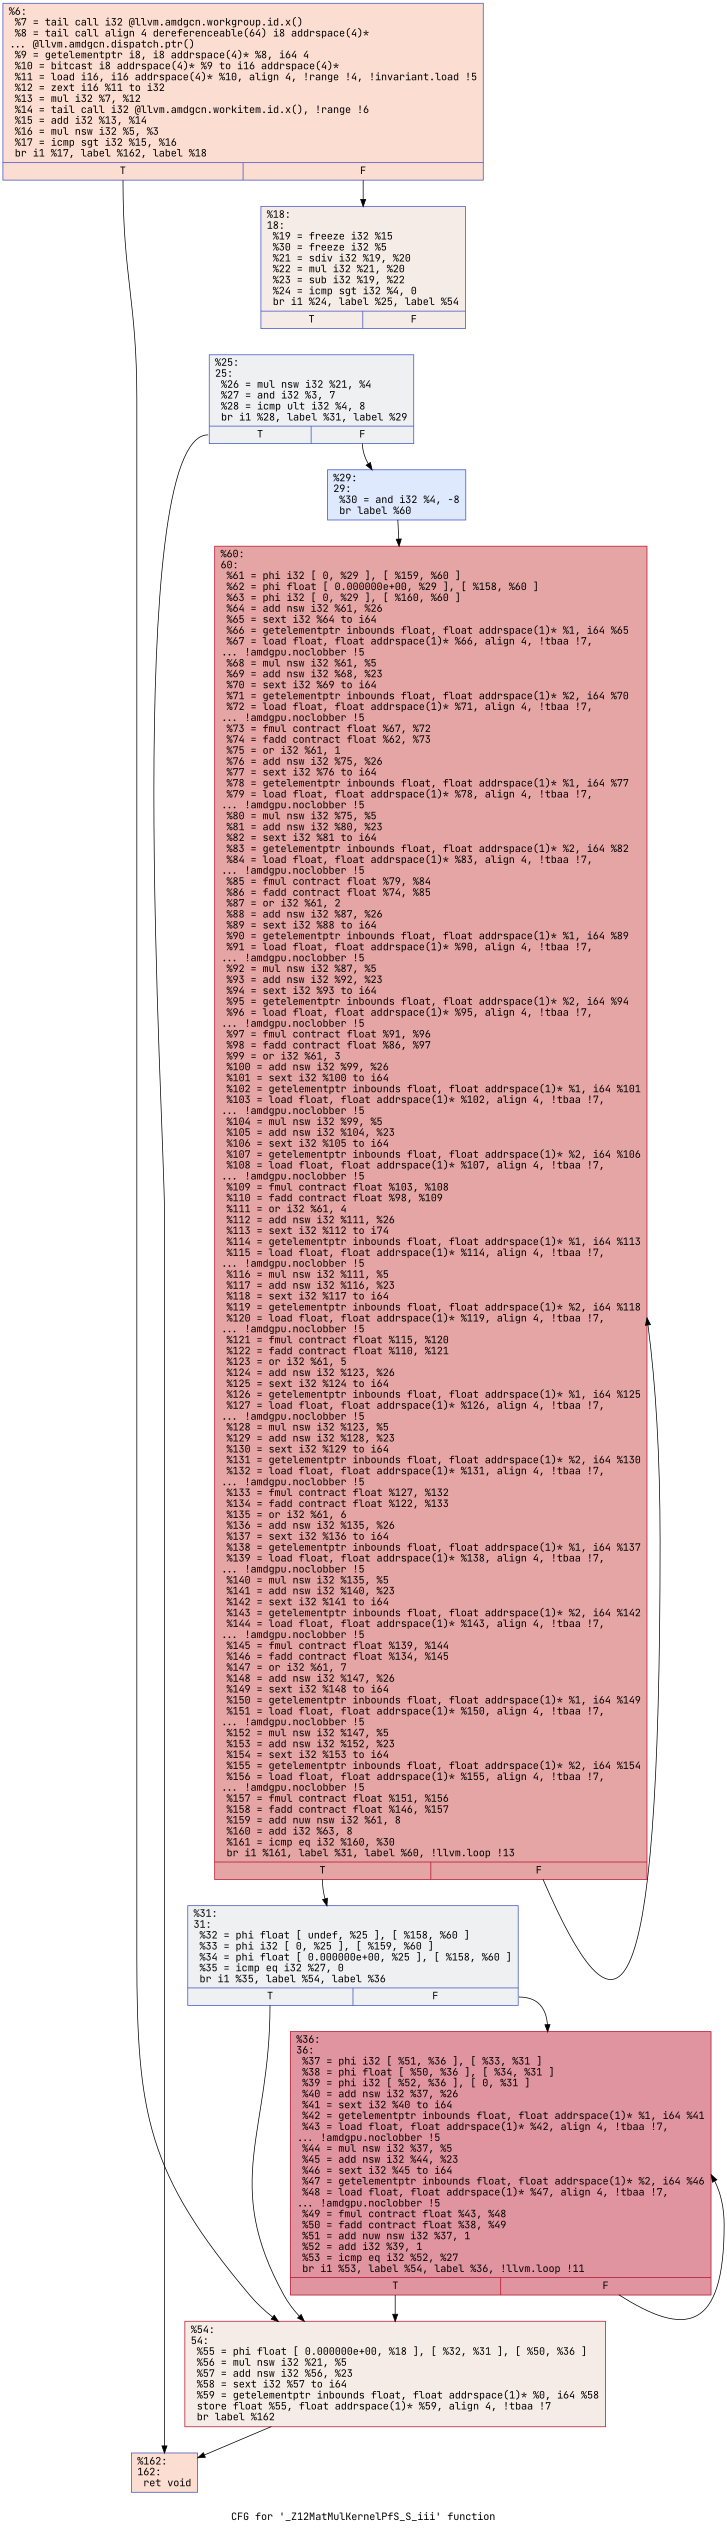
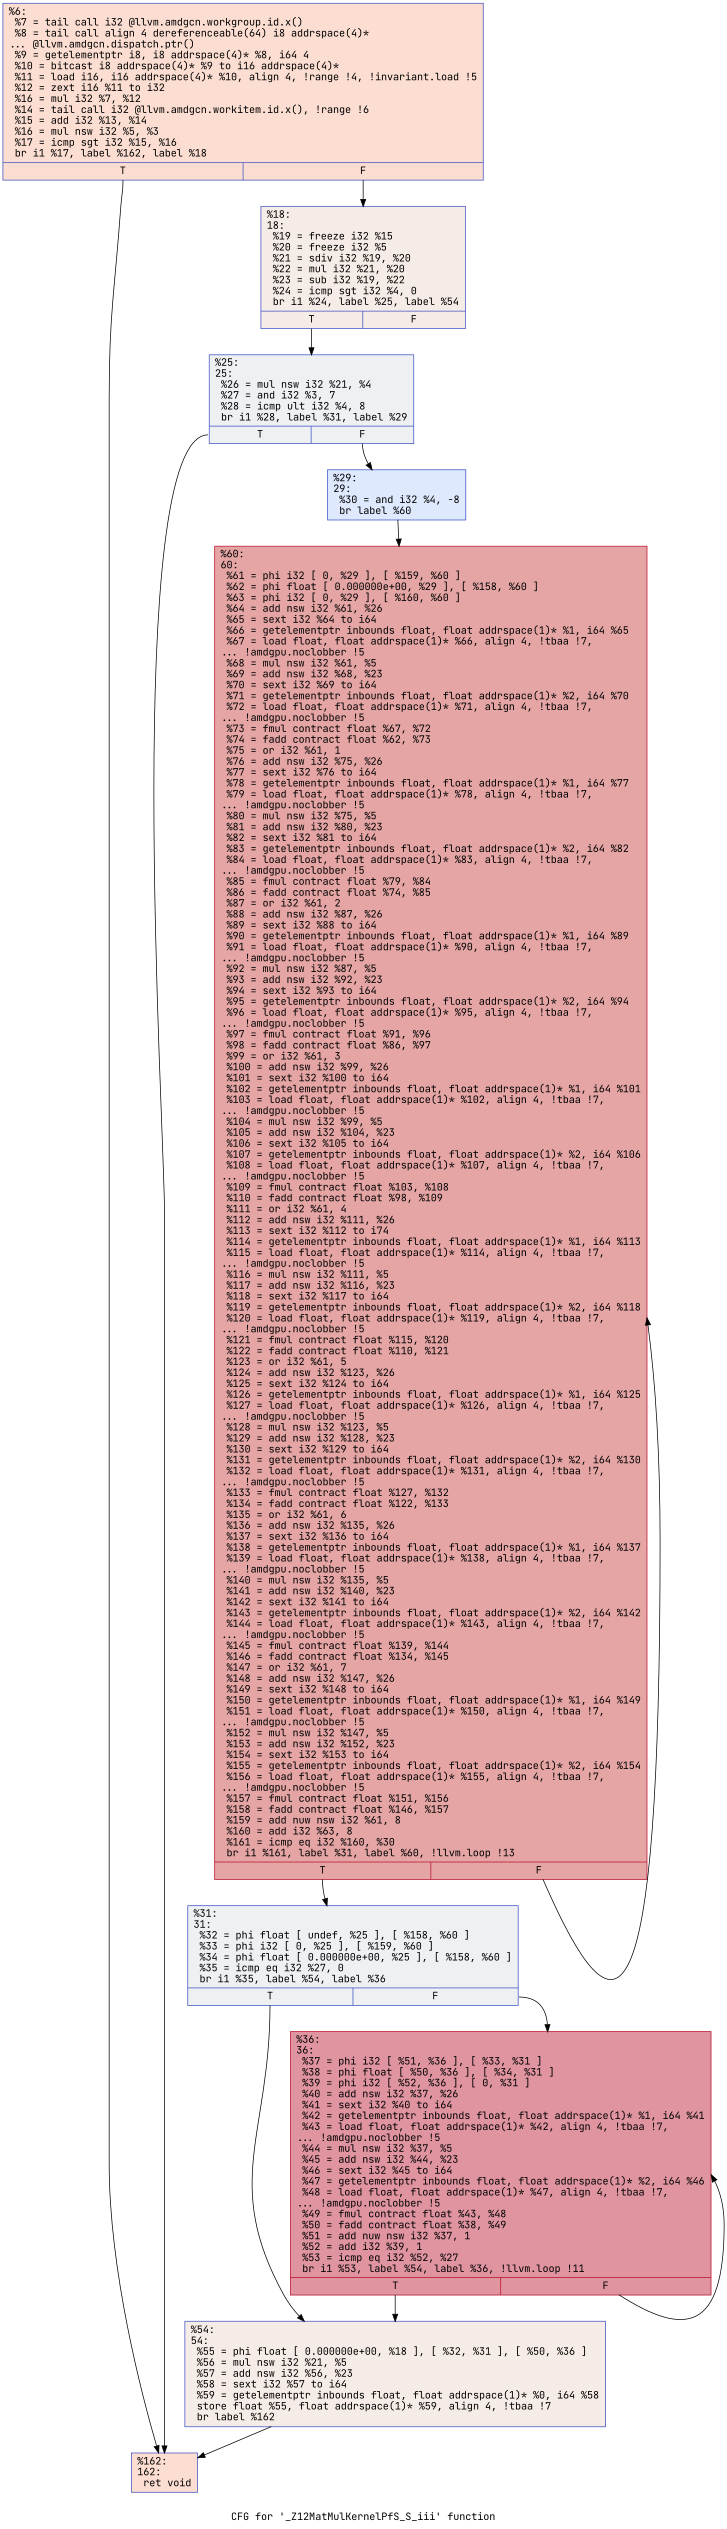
(75, 99) -> (75, 99)
(327, 247) -> (327, 247)
none -> (311, 338)
(137, 1268) -> (109, 1315)
(395, 2374) -> (395, 2374)
